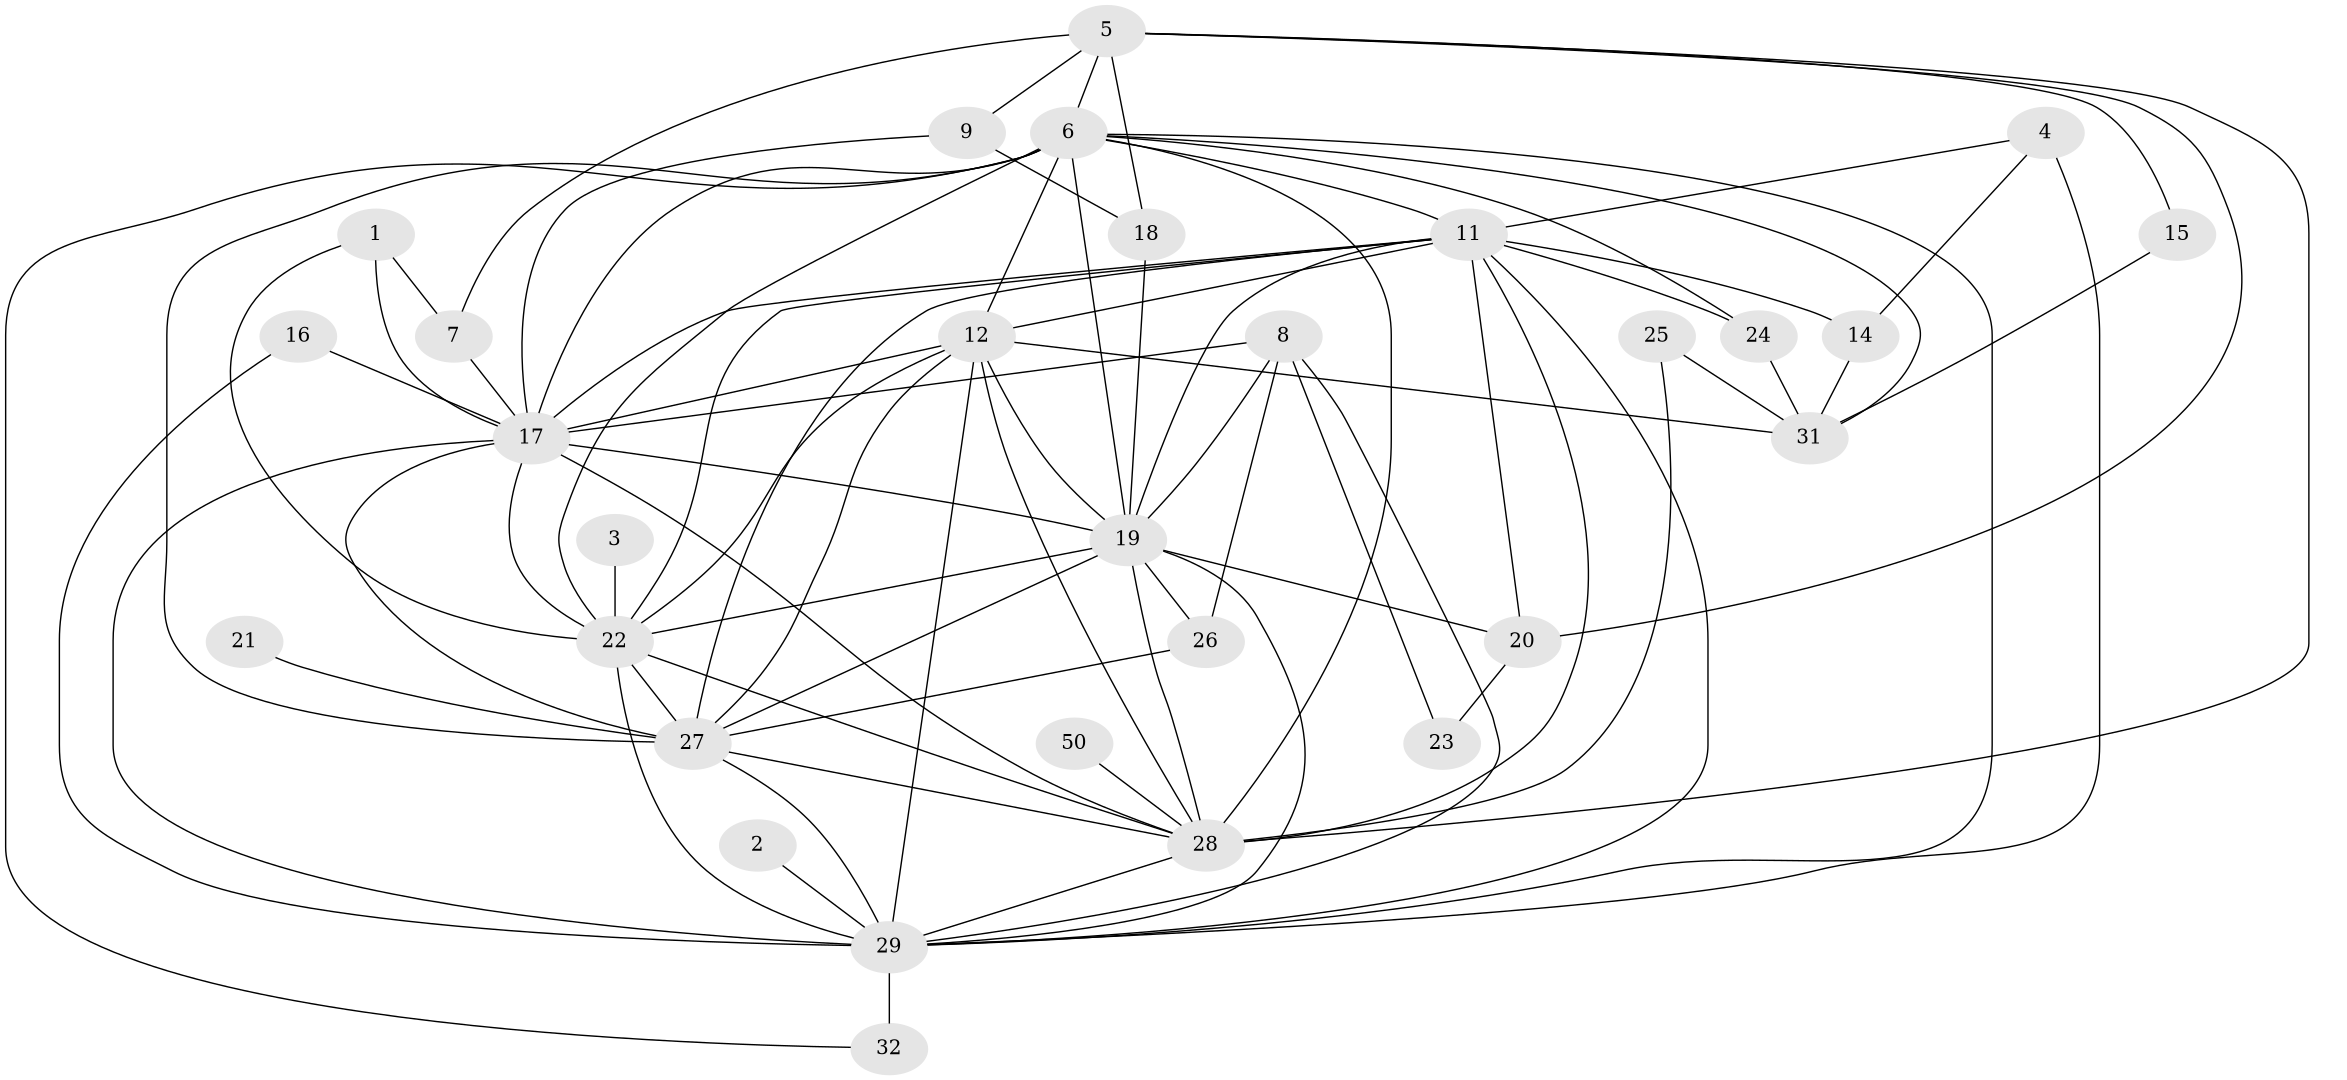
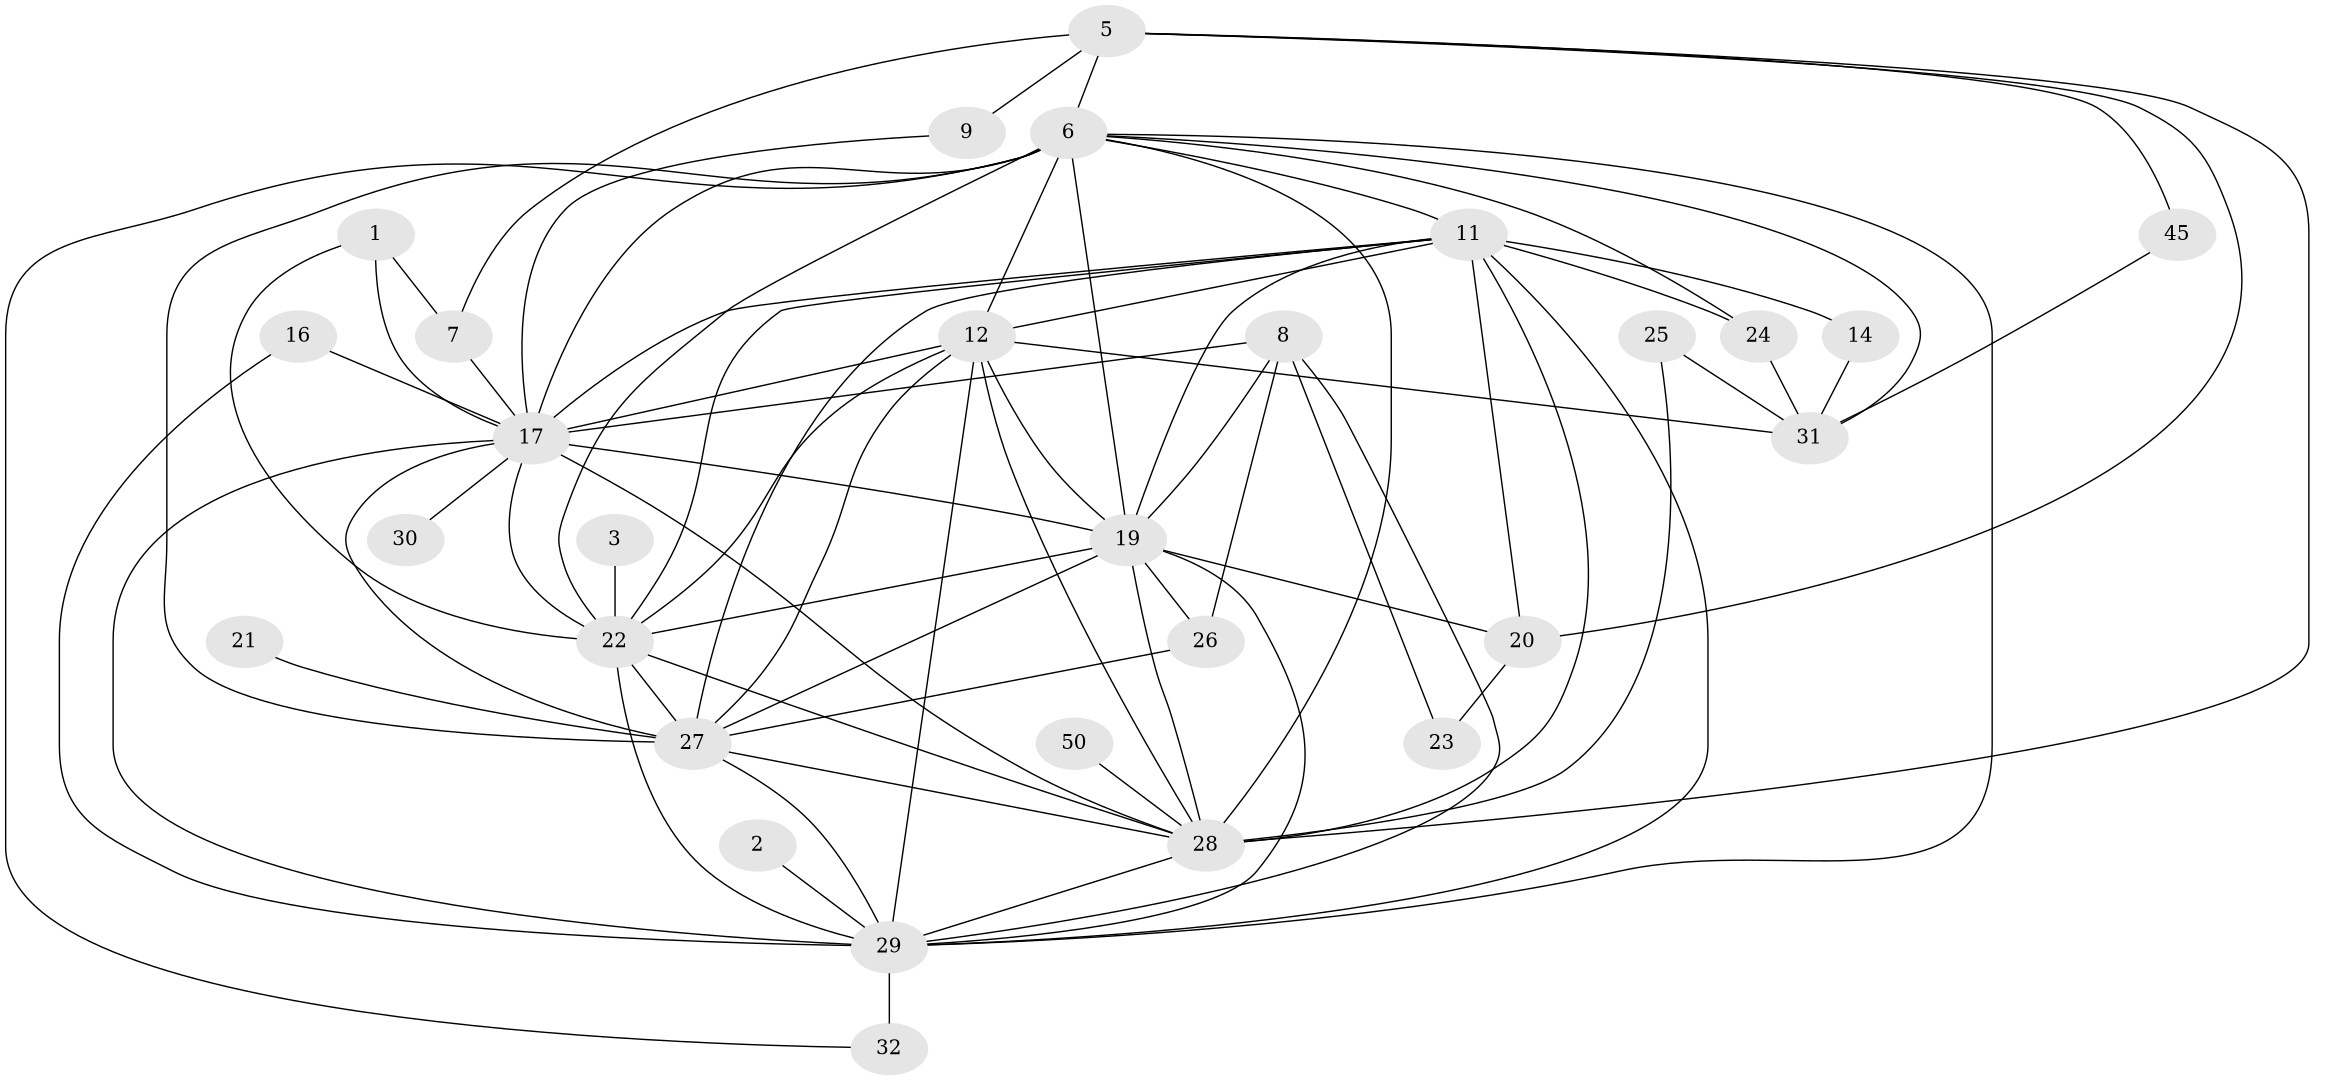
(2046, 133) -> none
(1147, 235) -> none
(2177, 235) -> (2177, 235)
none -> (406, 540)
